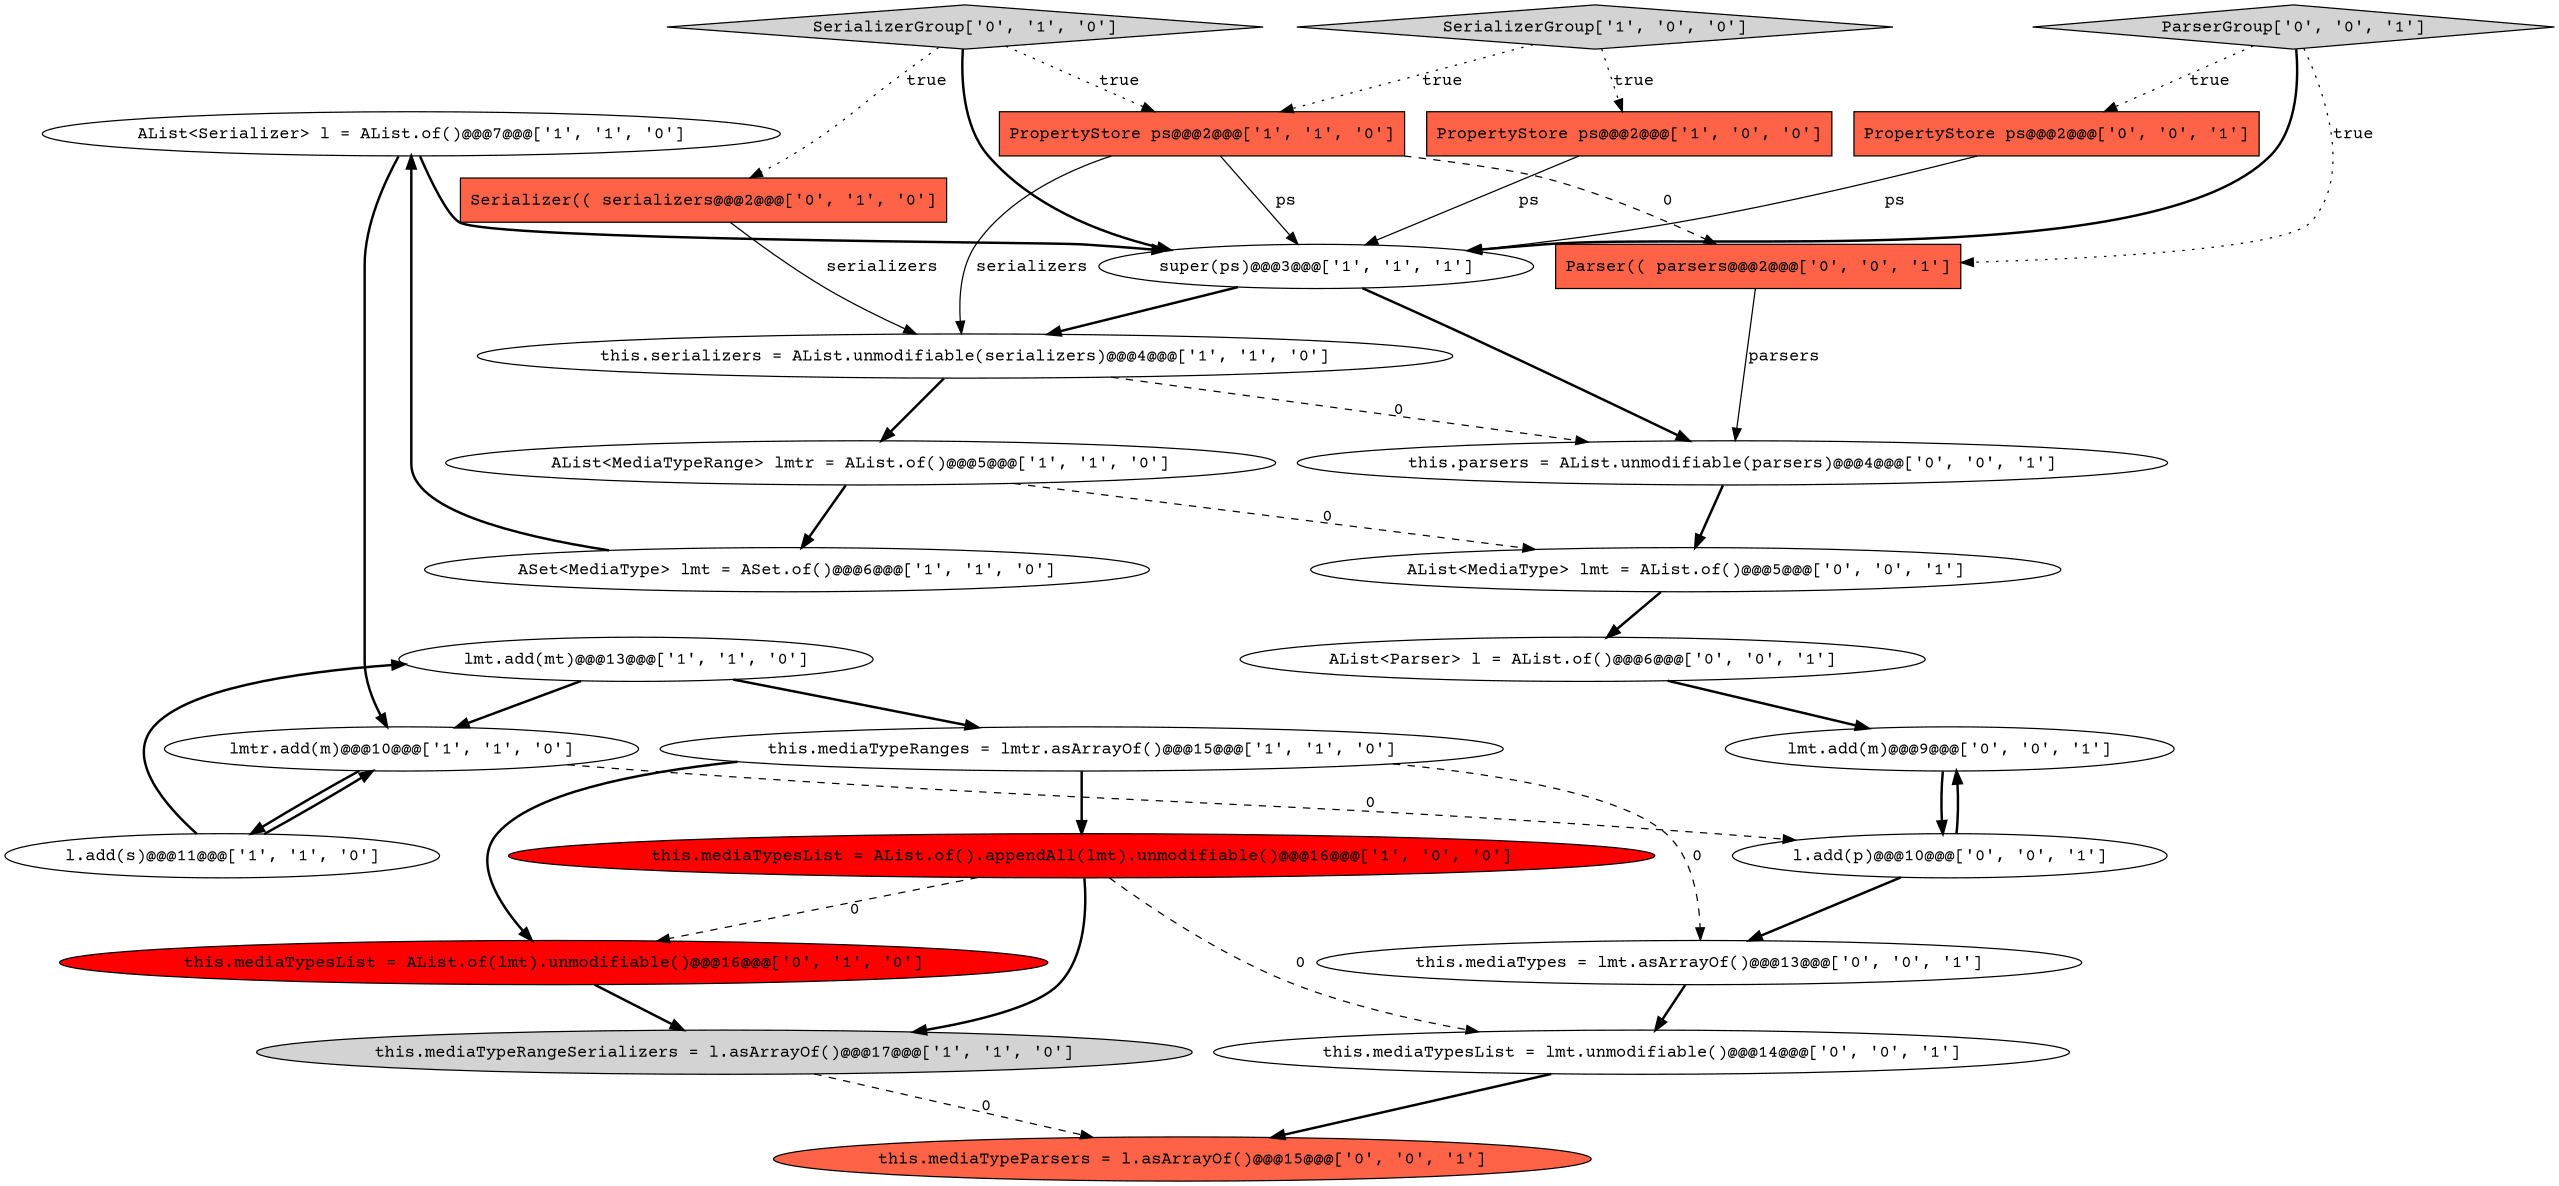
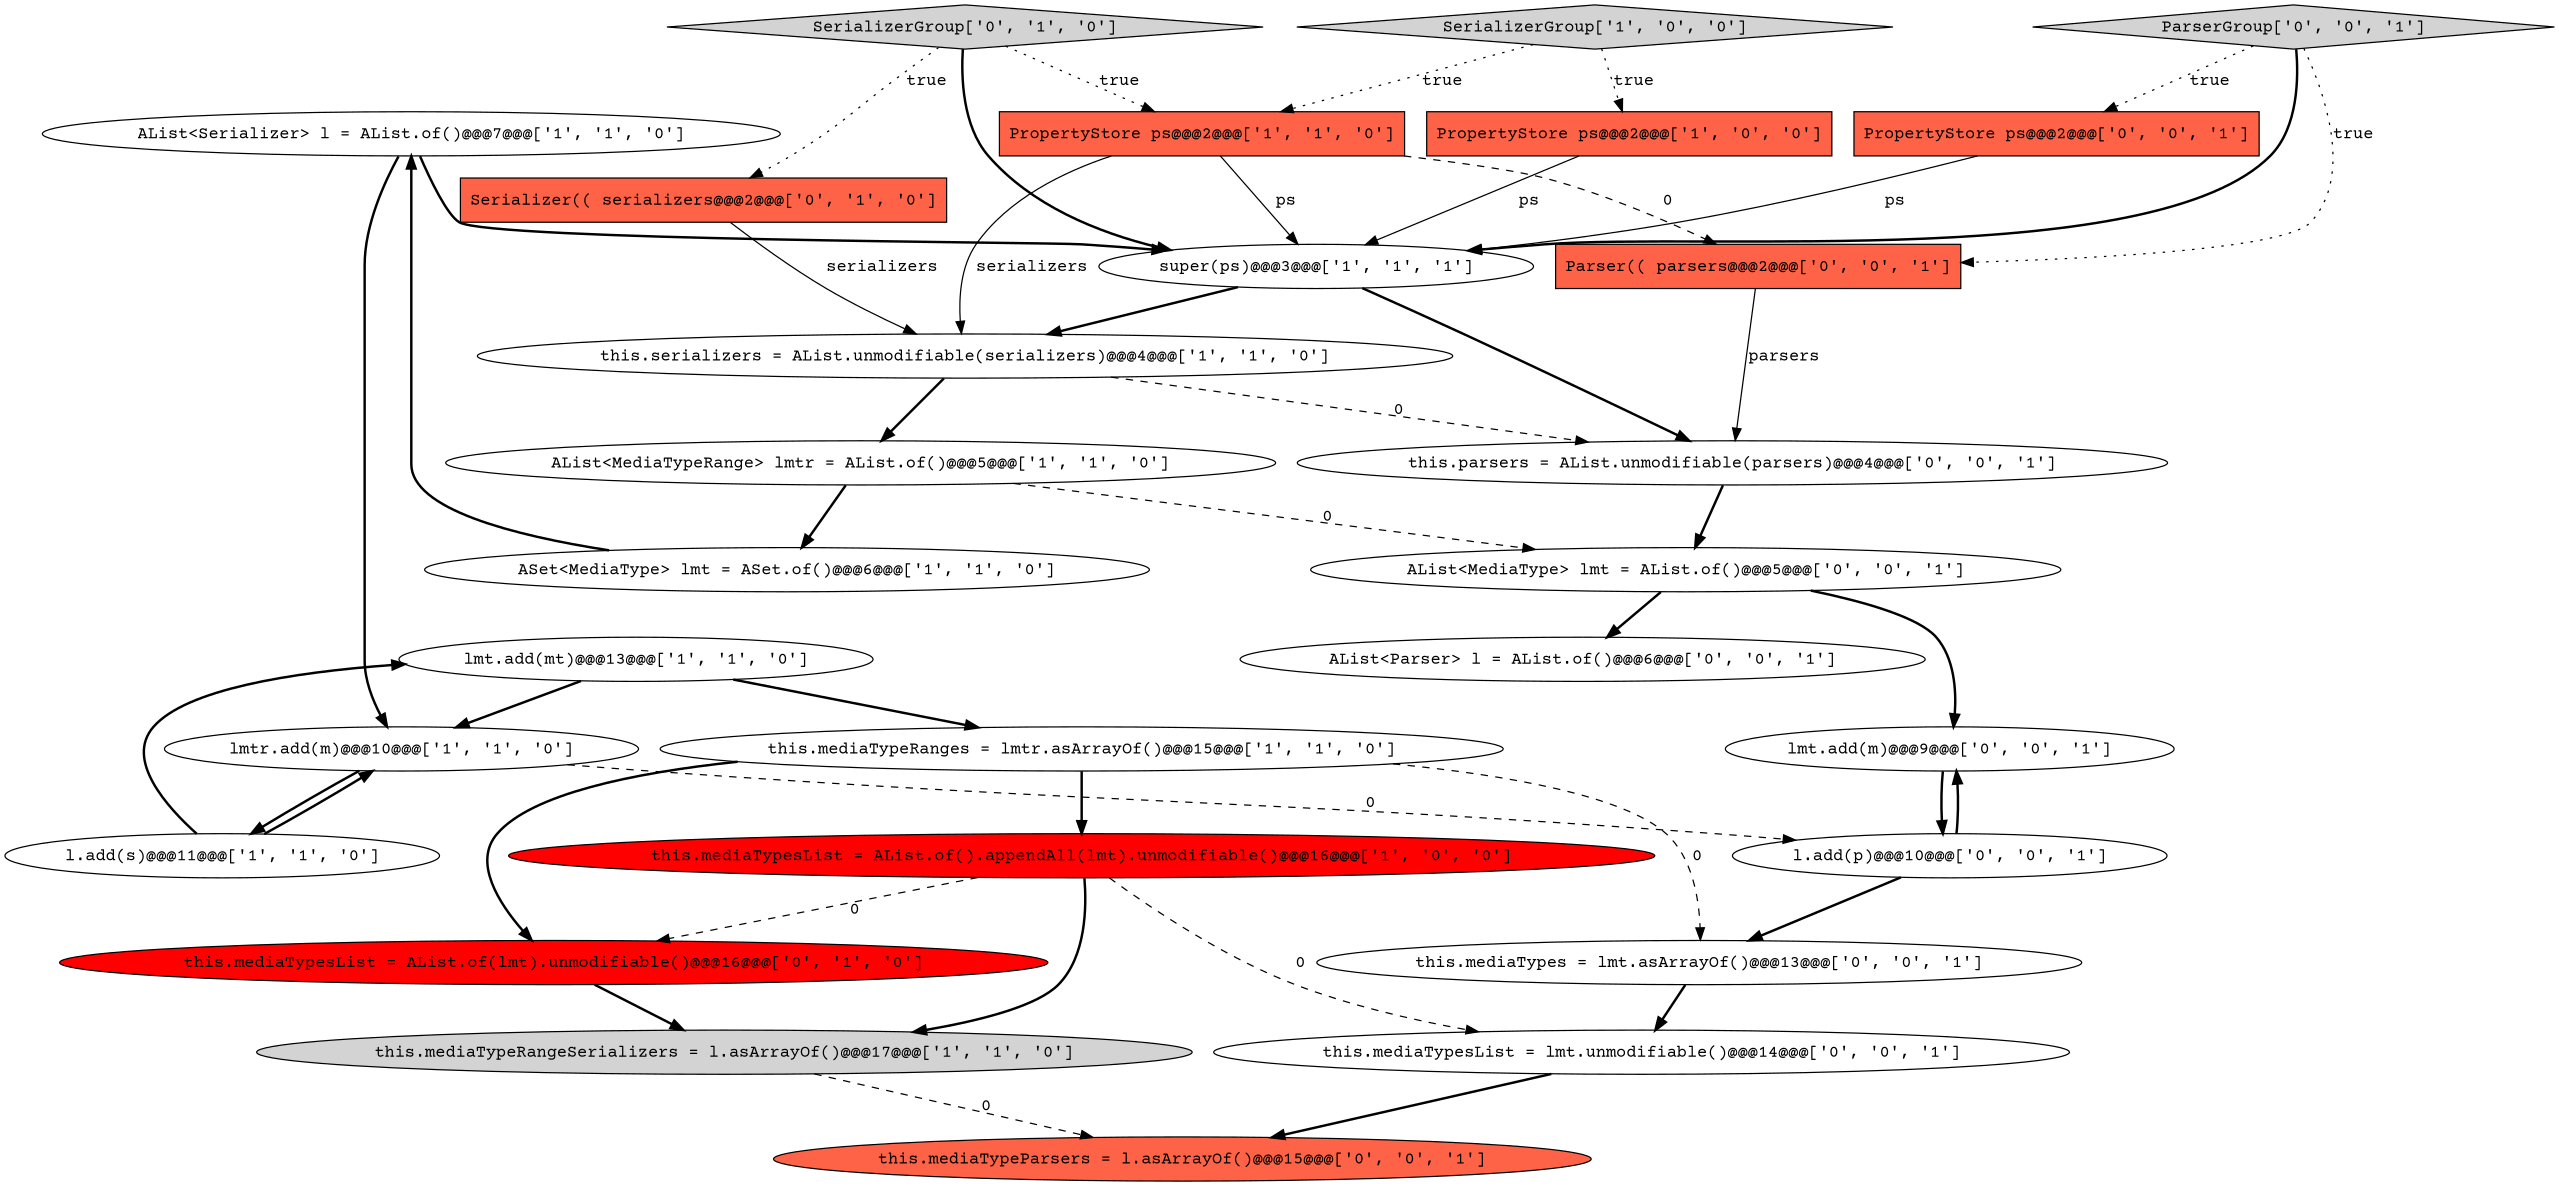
(1762, 703) -> (1914, 622)
